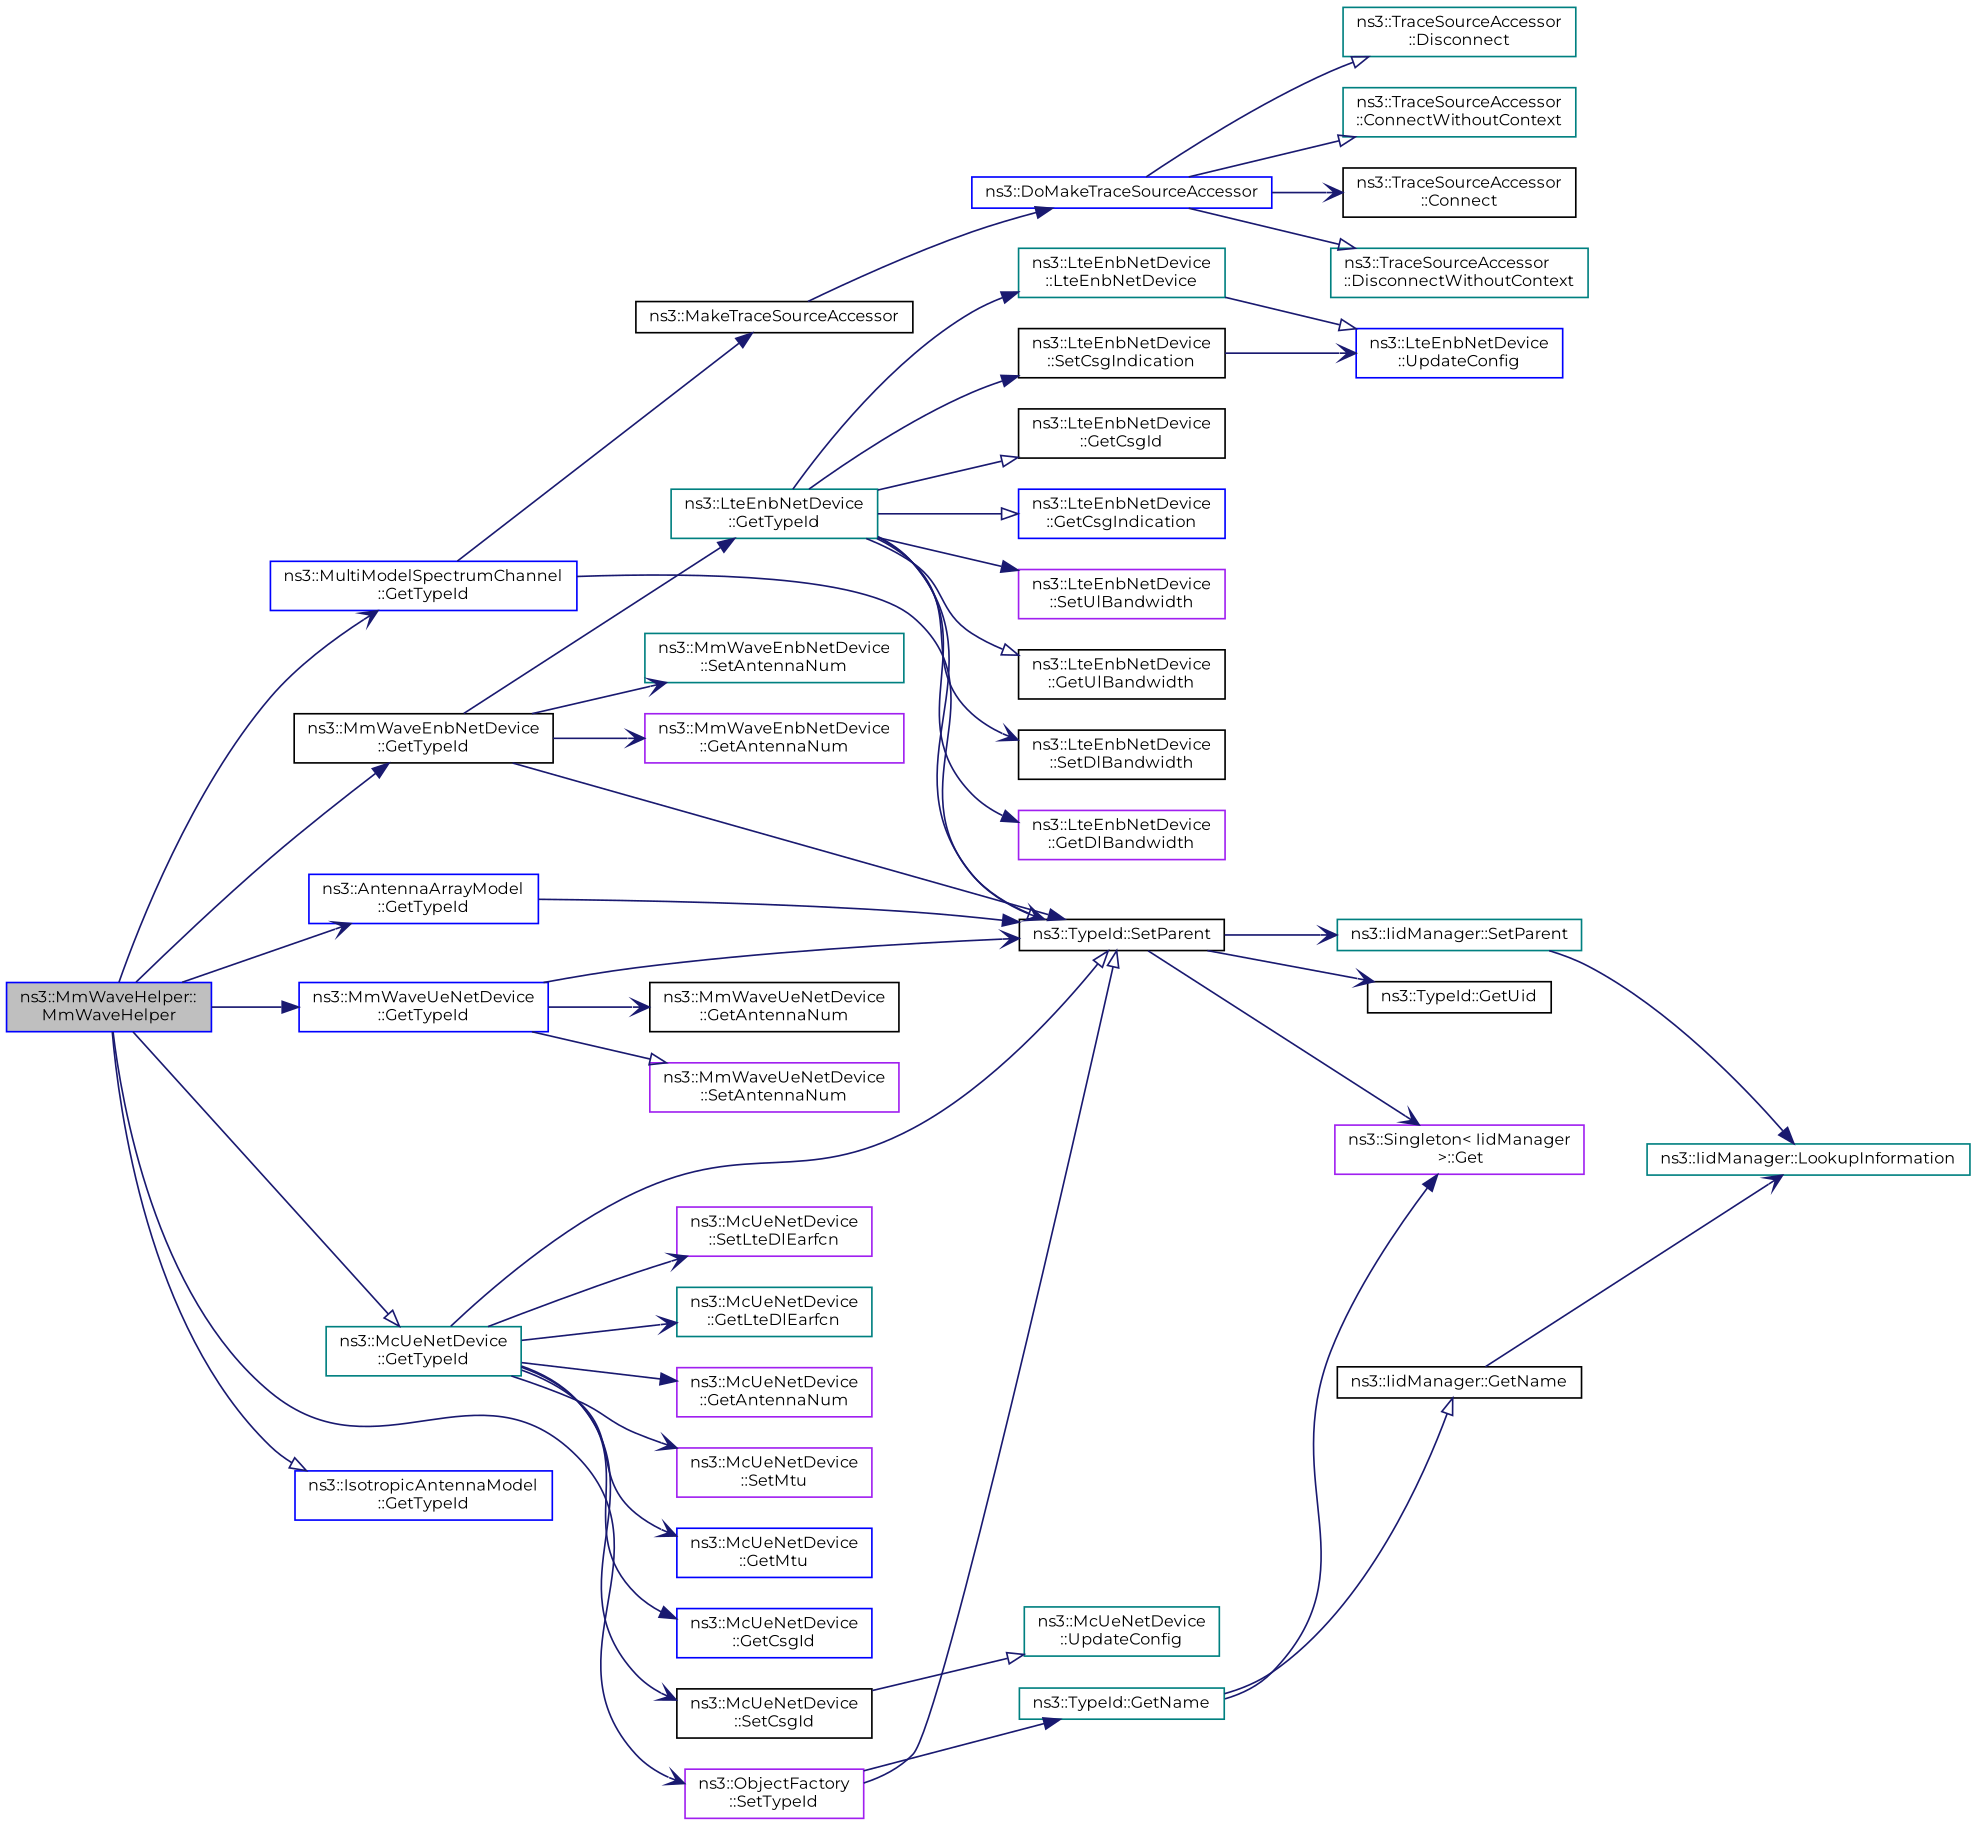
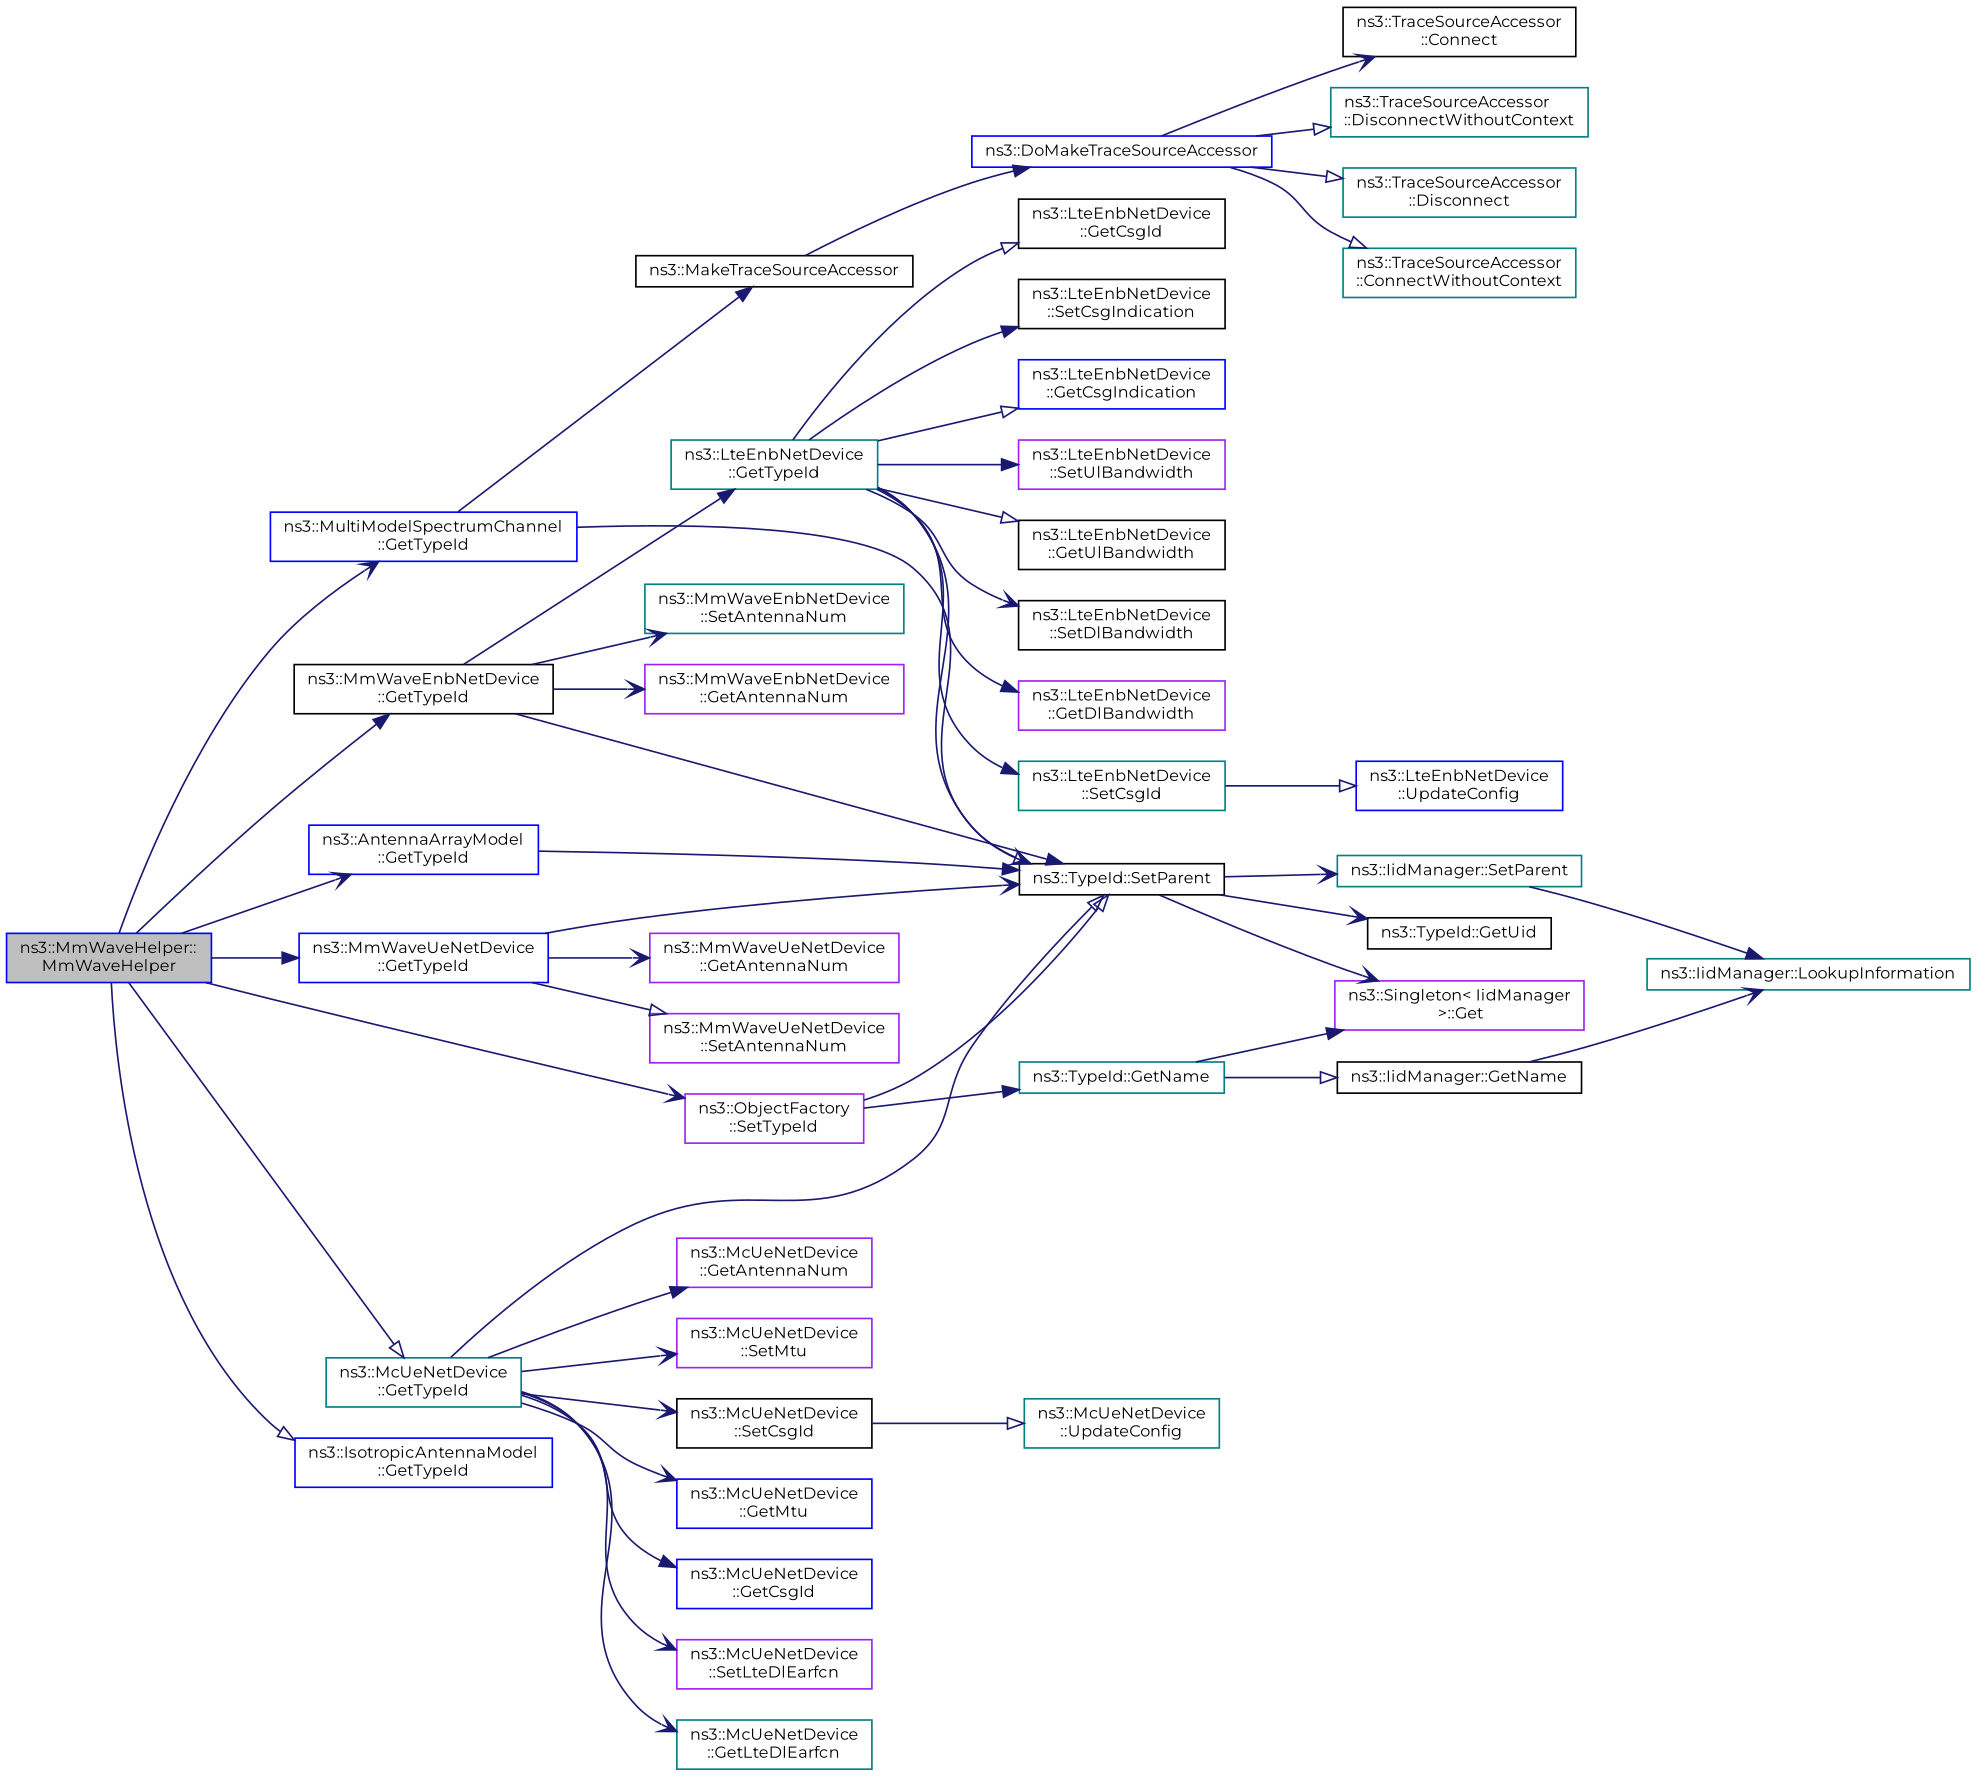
(1122, 273) -> (1122, 786)
(1282, 353) -> none
(774, 1007) -> (774, 958)
